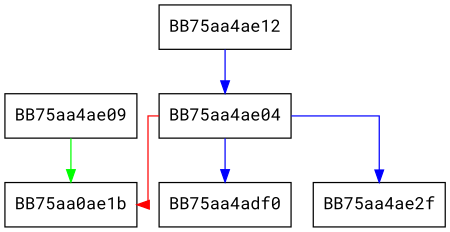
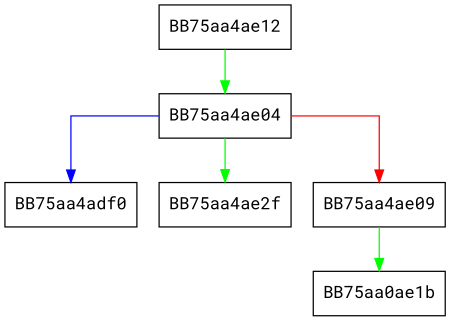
(225, 65) -> (225, 65)
(362, 116) -> (225, 154)
(148, 155) -> (362, 116)
